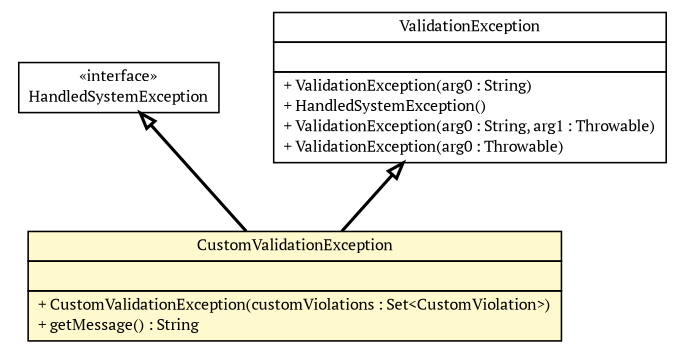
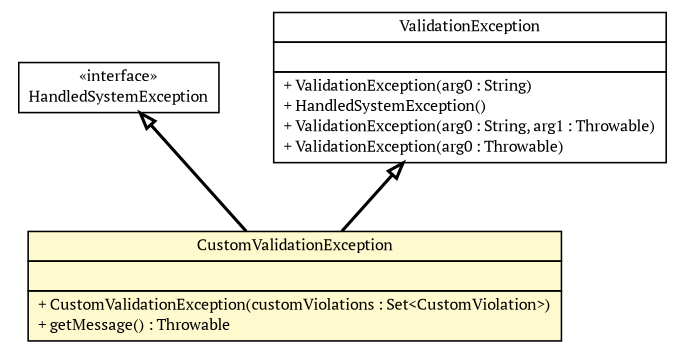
(119, 325) -> (134, 325)
